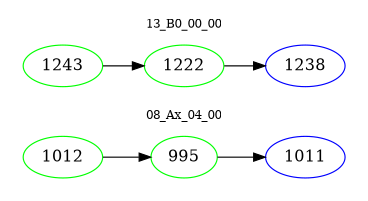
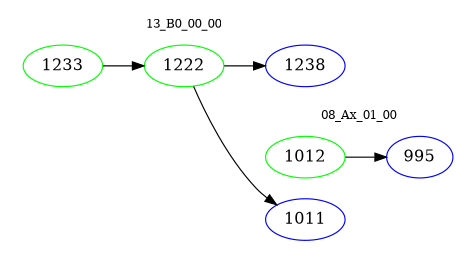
(63, 66) -> (63, 66)
(184, 116) -> (359, 116)
(184, 157) -> (420, 157)
(235, 157) -> (225, 146)
